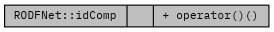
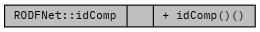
(211, 15) -> (204, 15)
